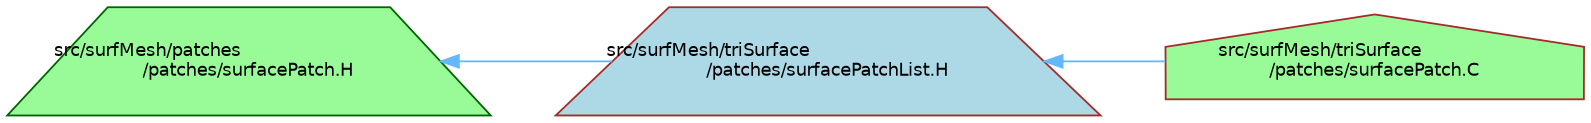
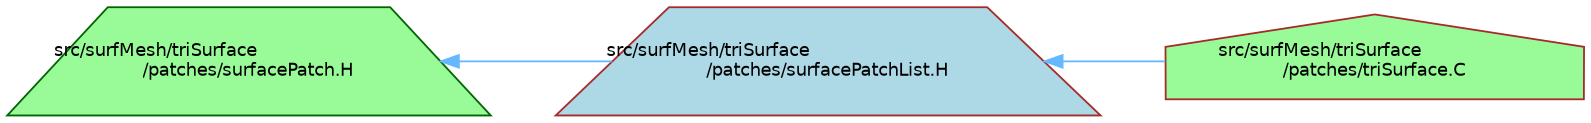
(249, 61) -> (249, 61)
(1375, 61) -> (1375, 61)
